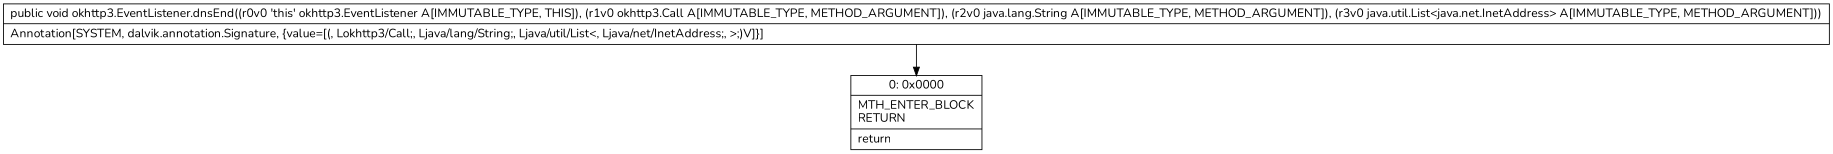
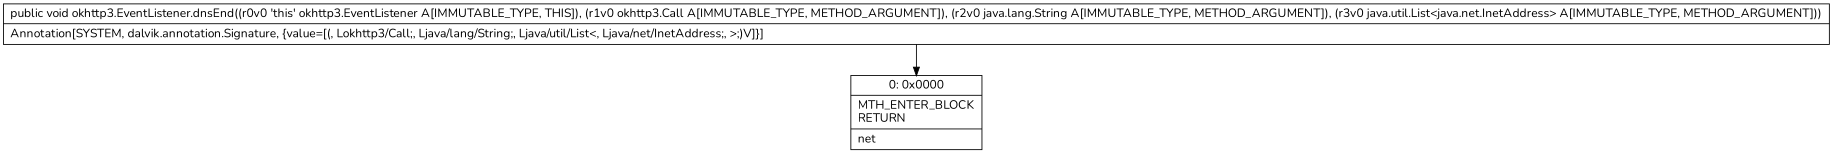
(875, 139) -> (867, 139)
